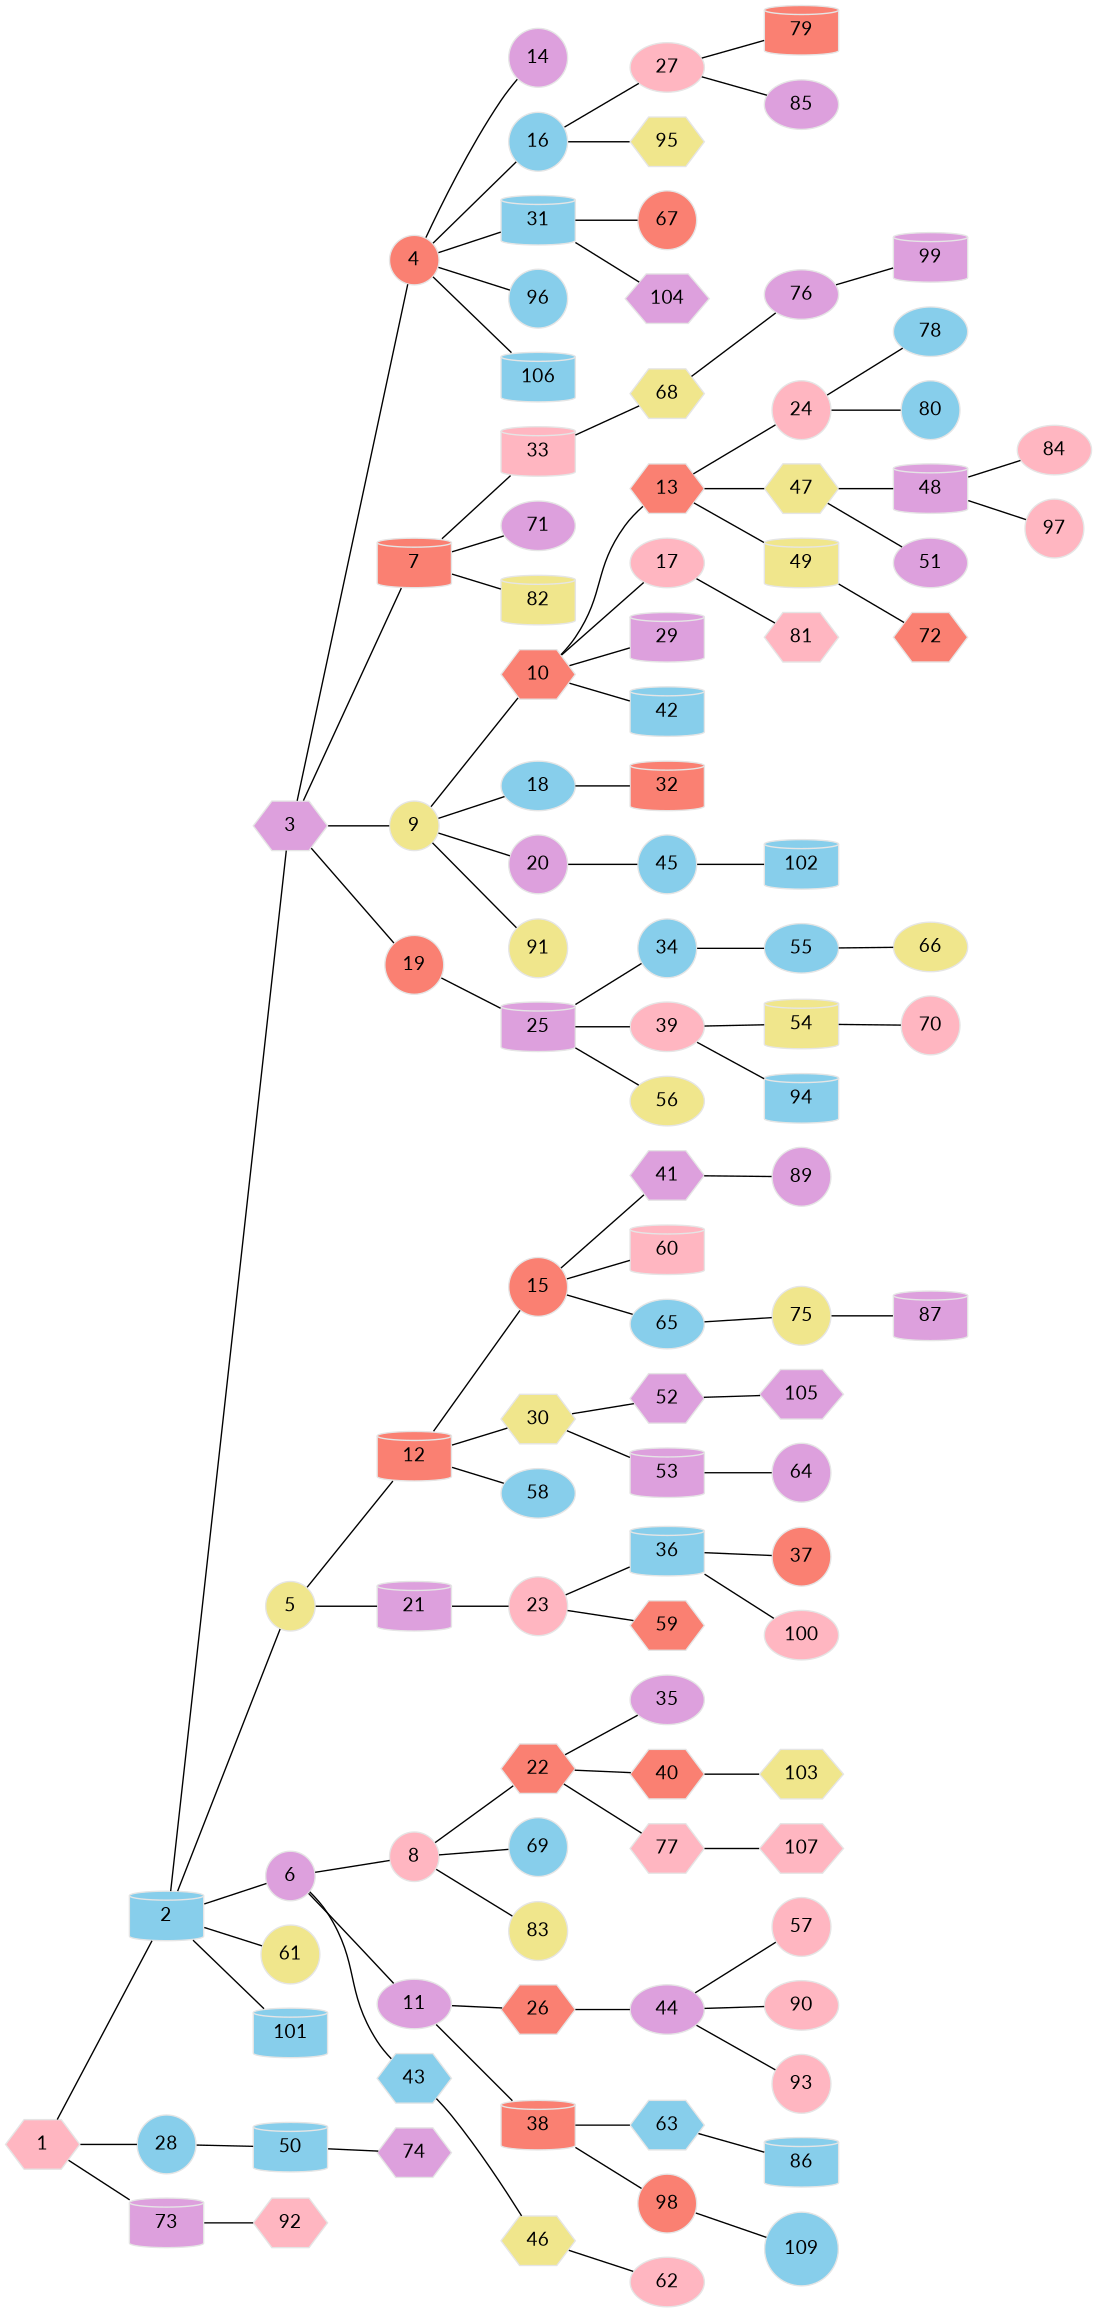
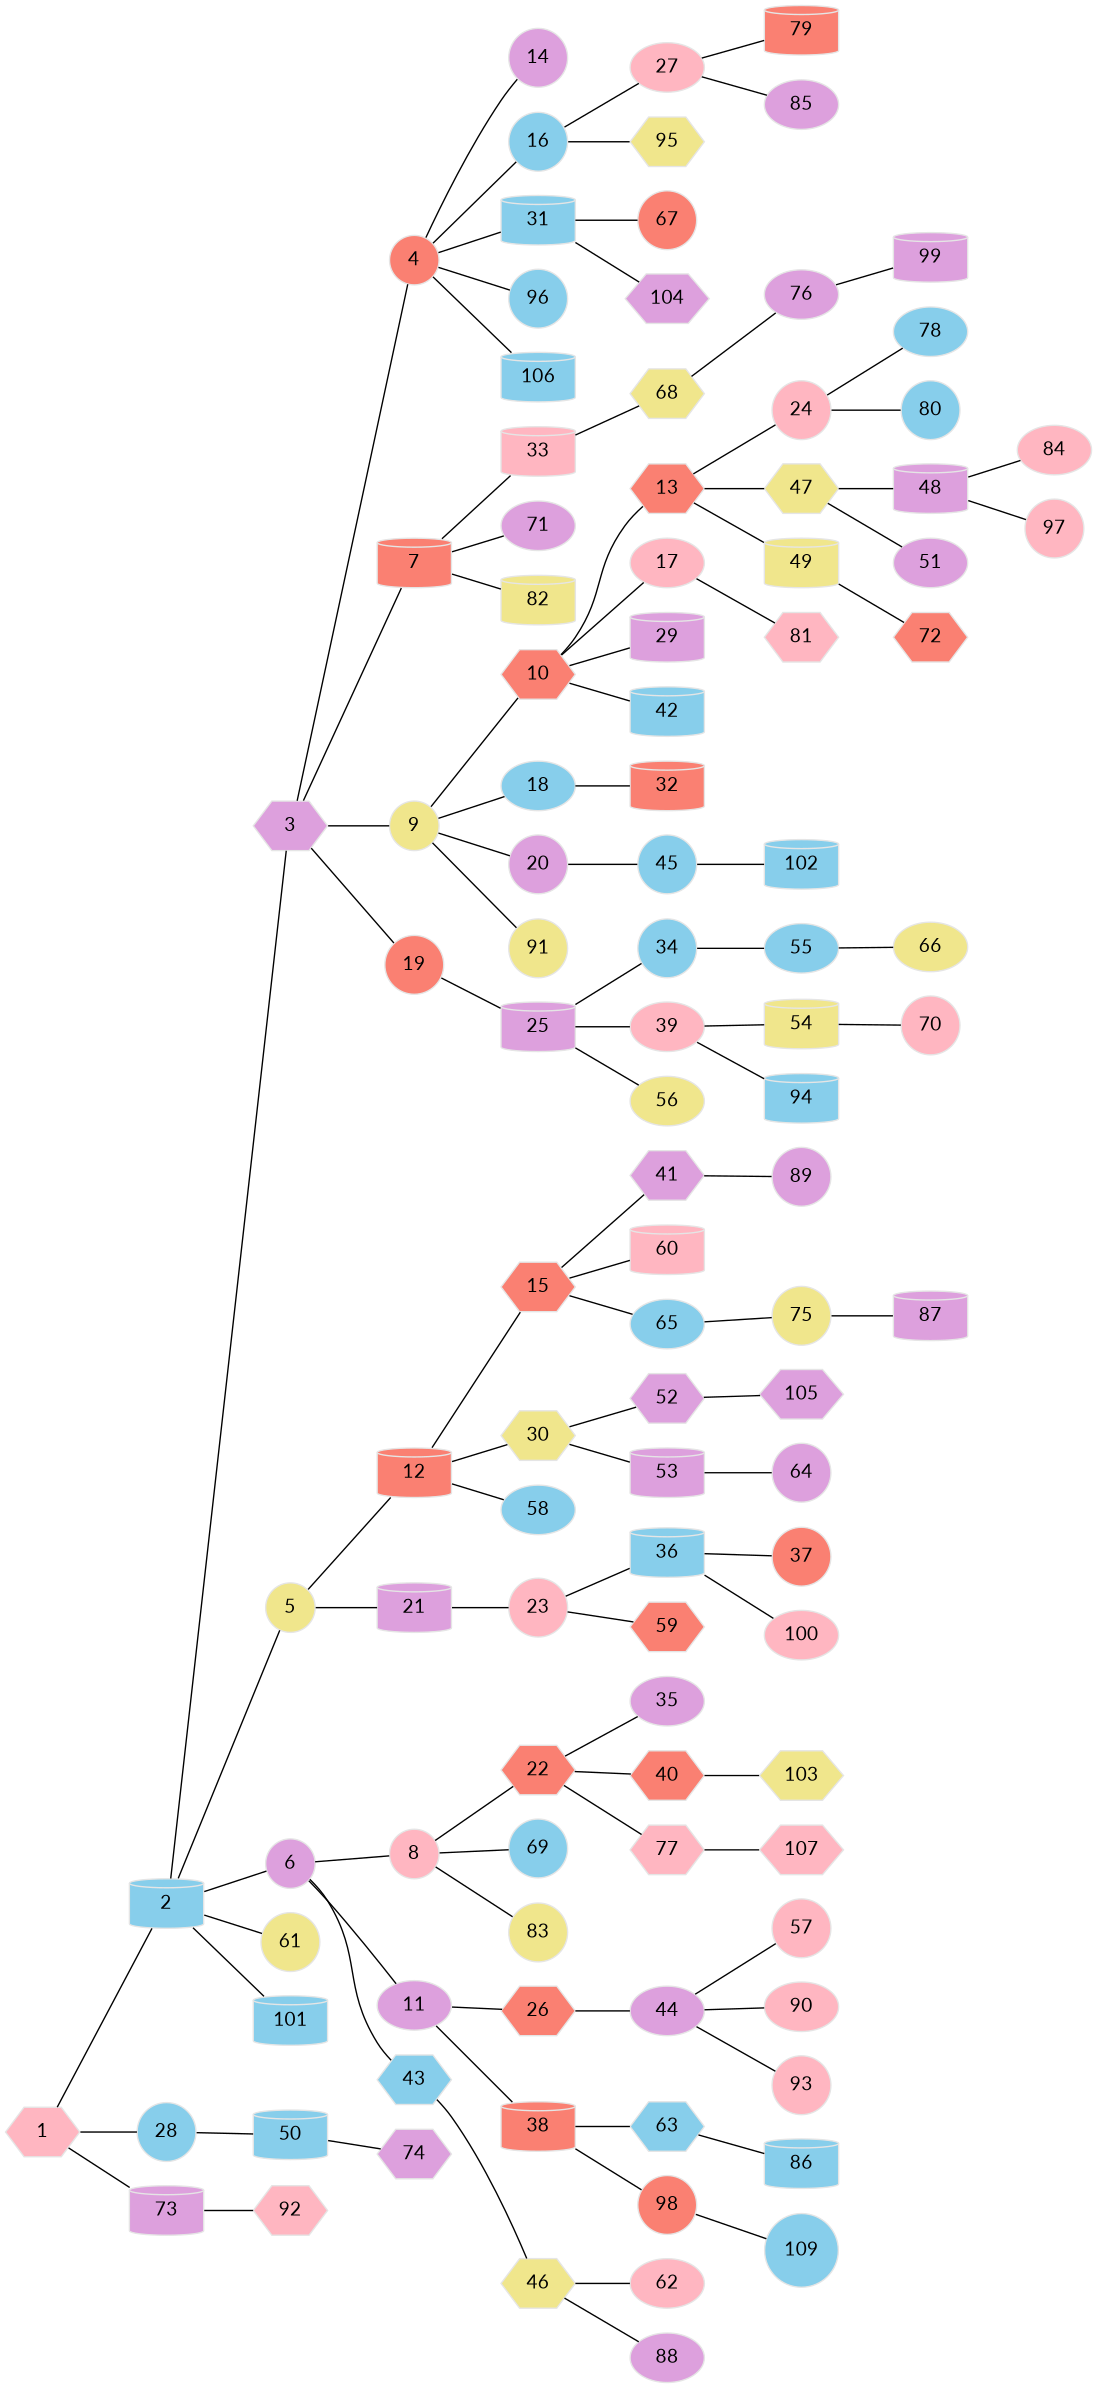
(538, 1287) -> (538, 1287)
none -> (667, 2358)
